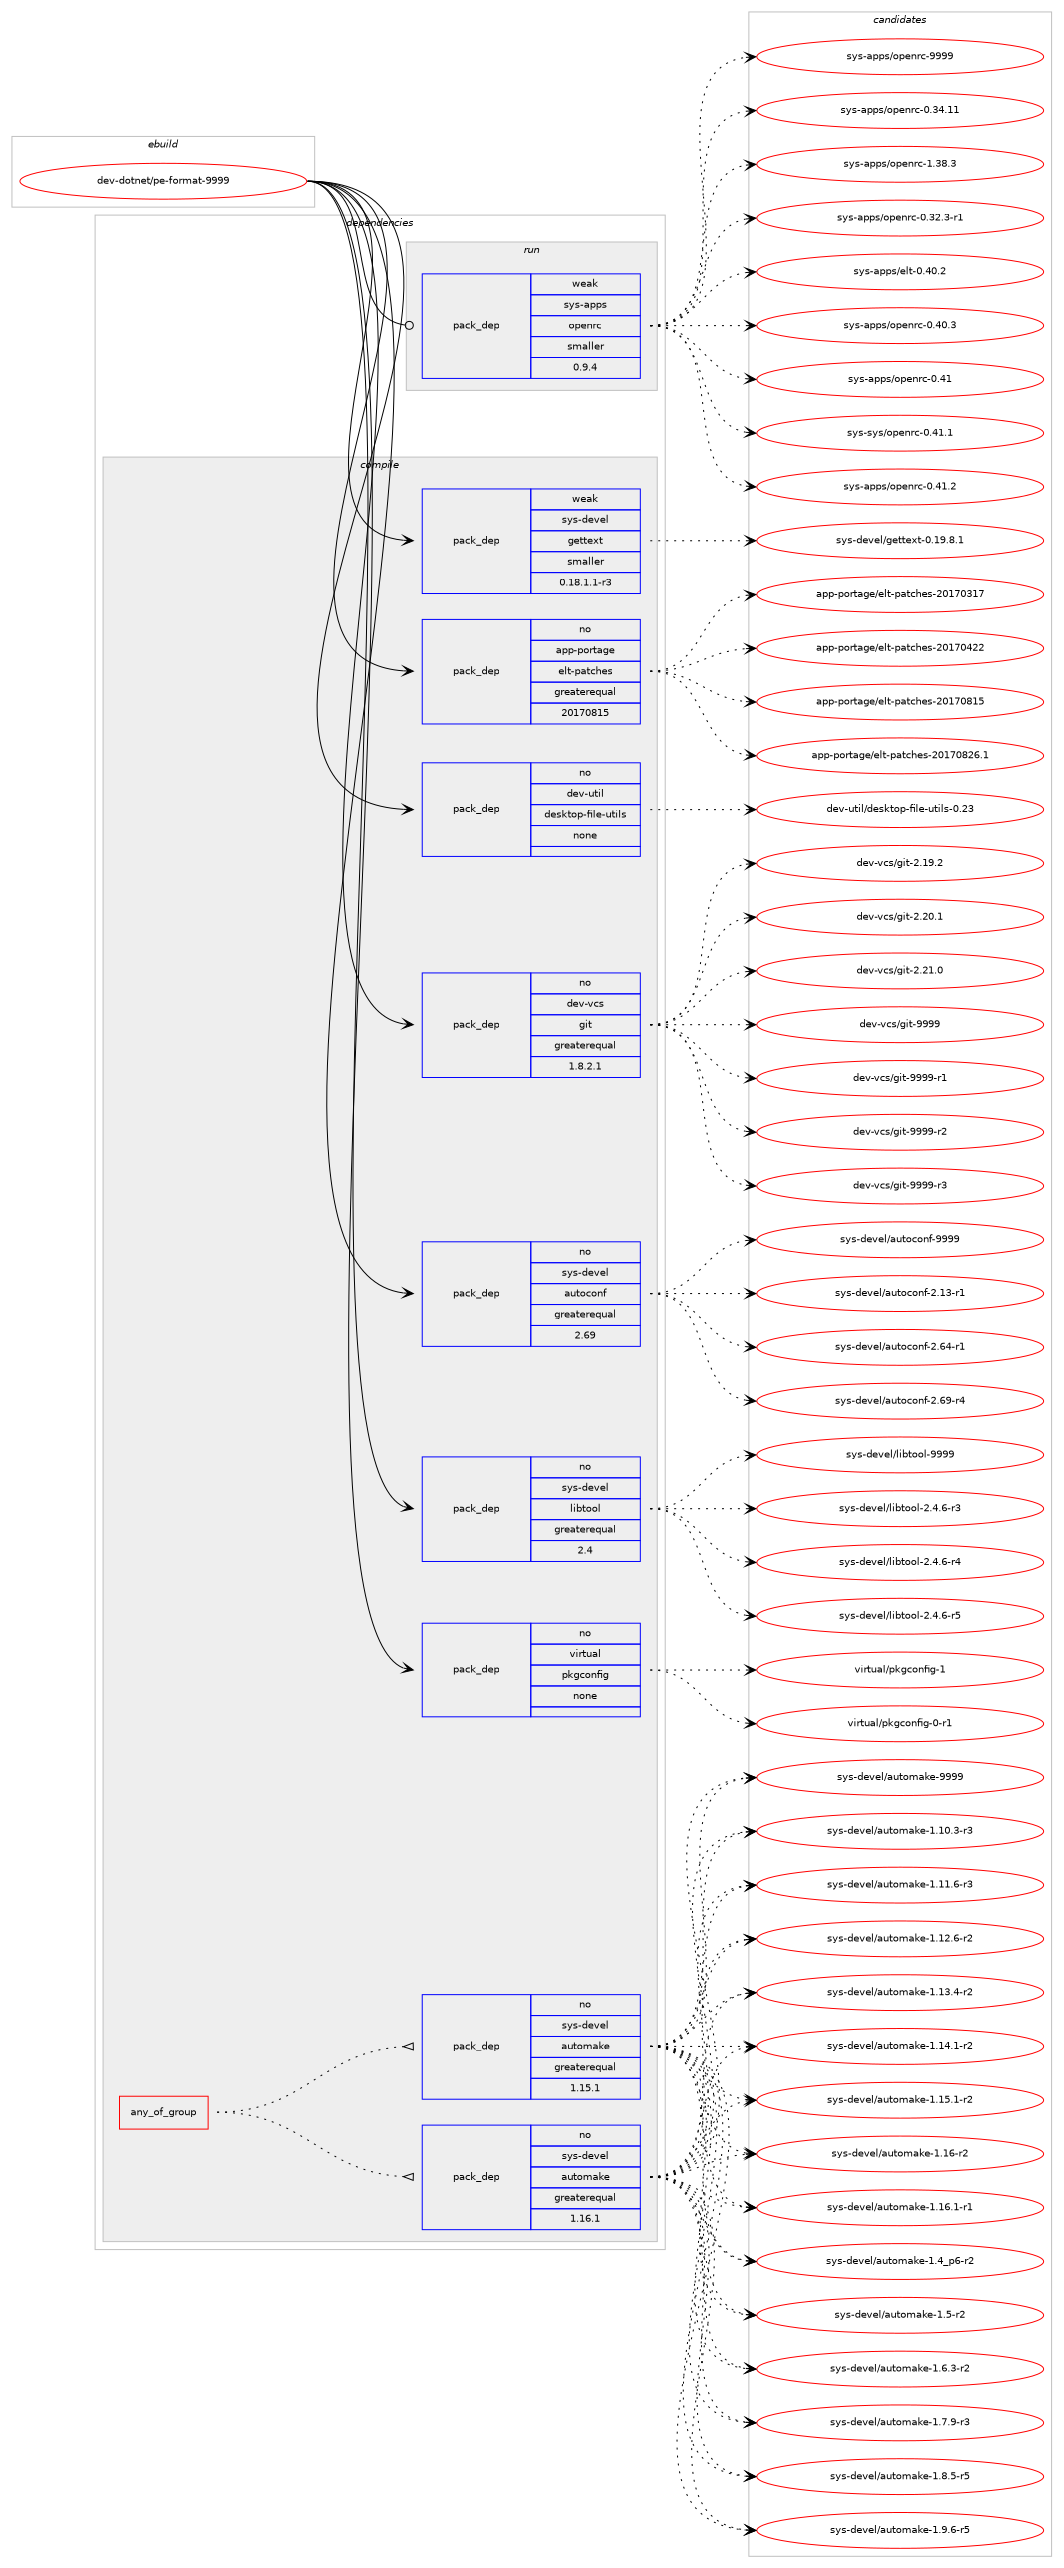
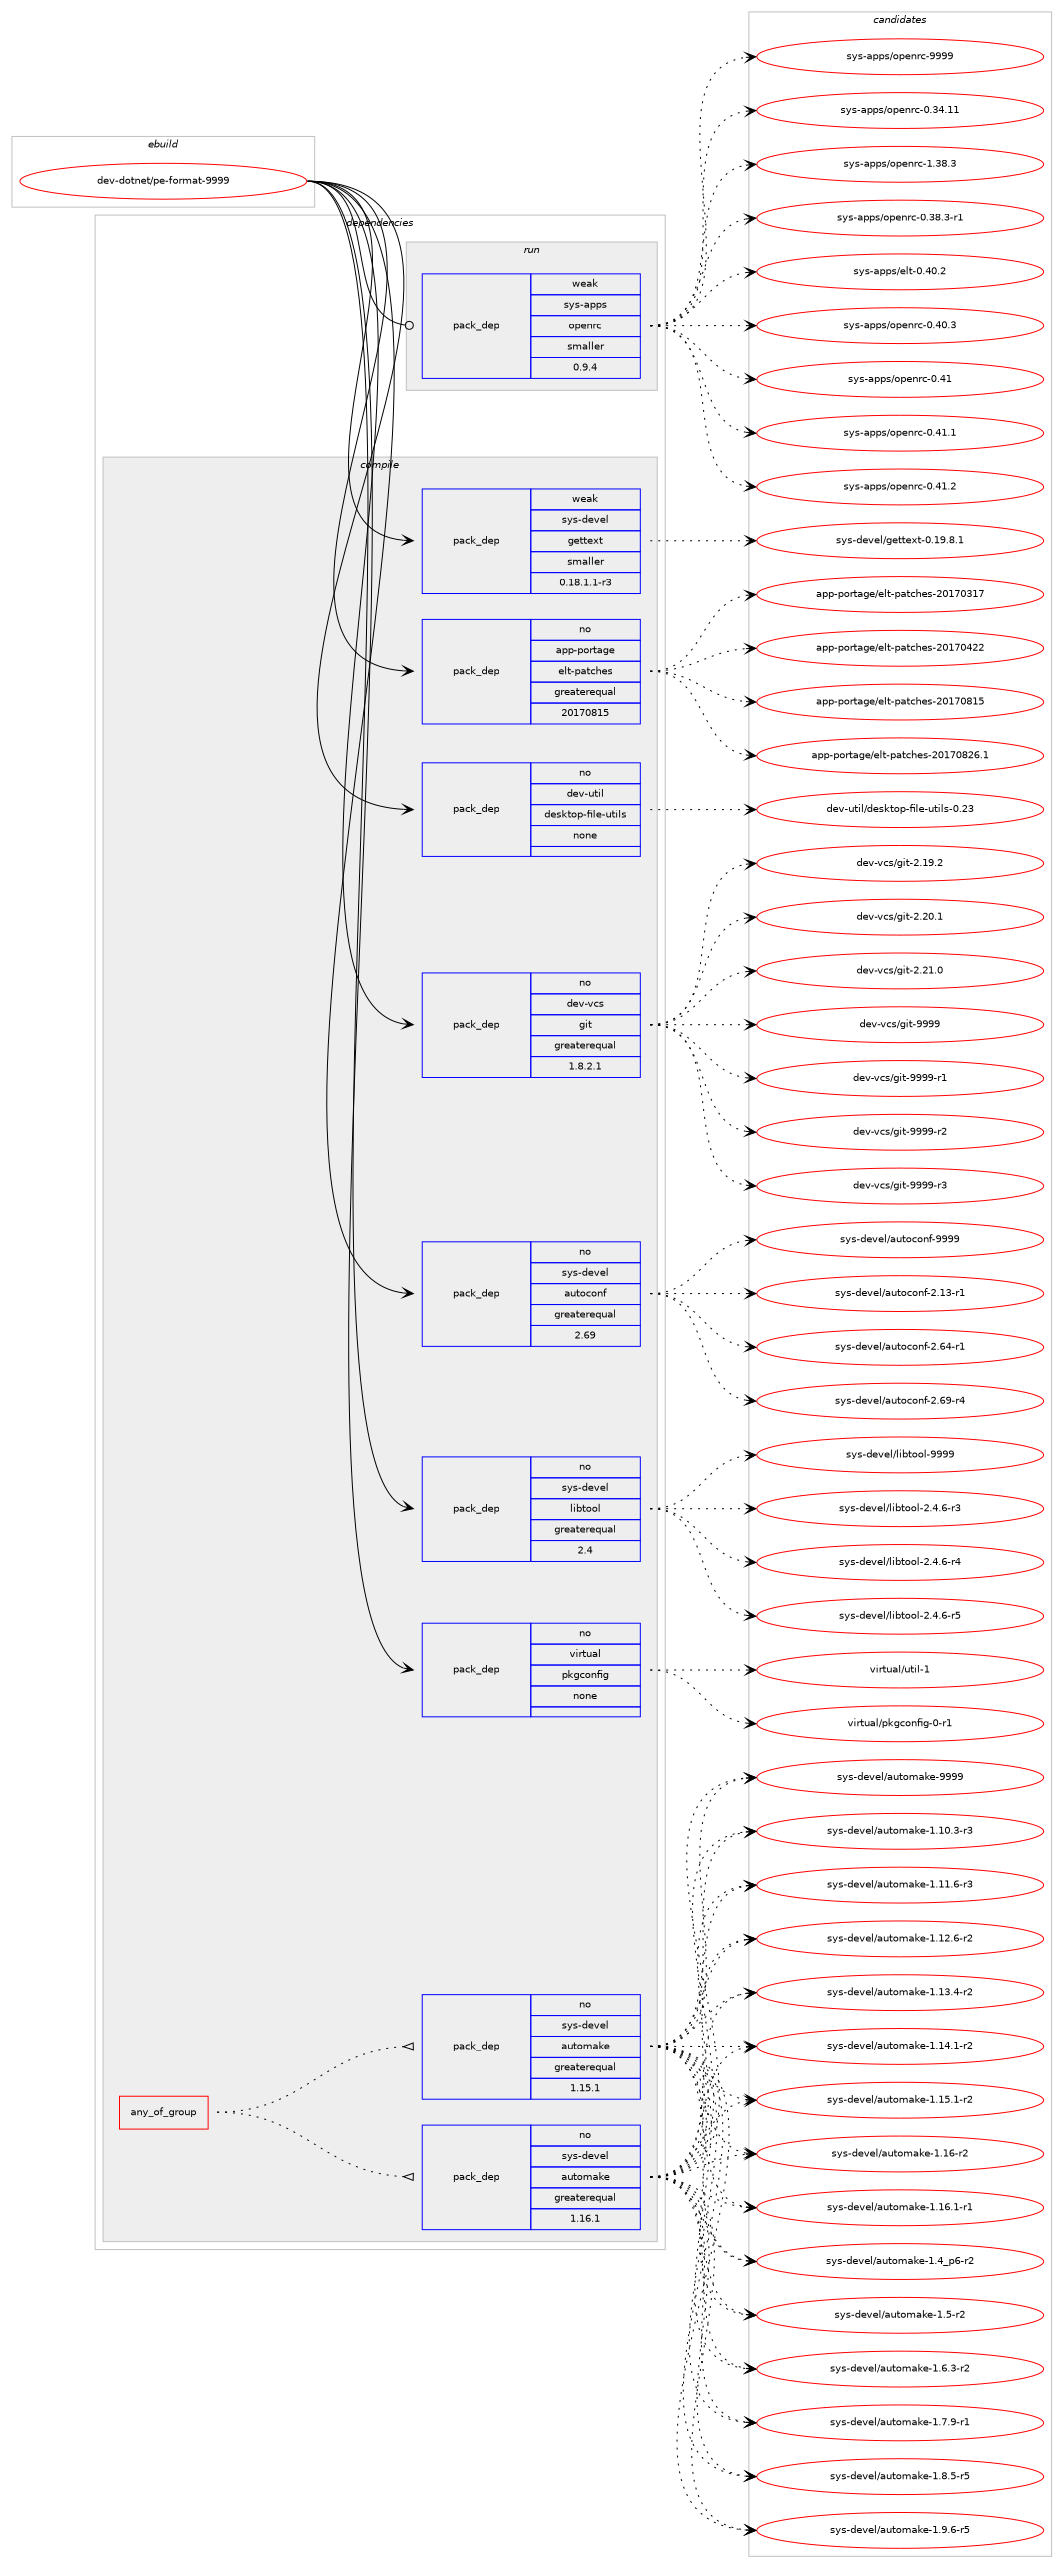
(900, 218) -> (900, 218)
(900, 433) -> (900, 433)
(900, 1670) -> (900, 1670)
(900, 2423) -> (900, 2423)
